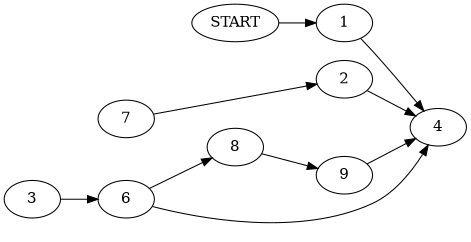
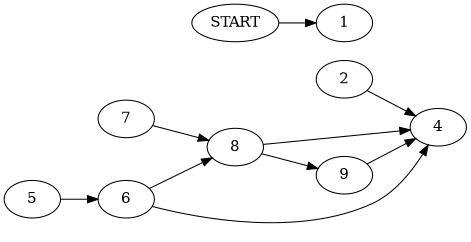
(389, 70) -> (332, 138)
(230, 100) -> (175, 132)
(32, 199) -> (32, 199)
